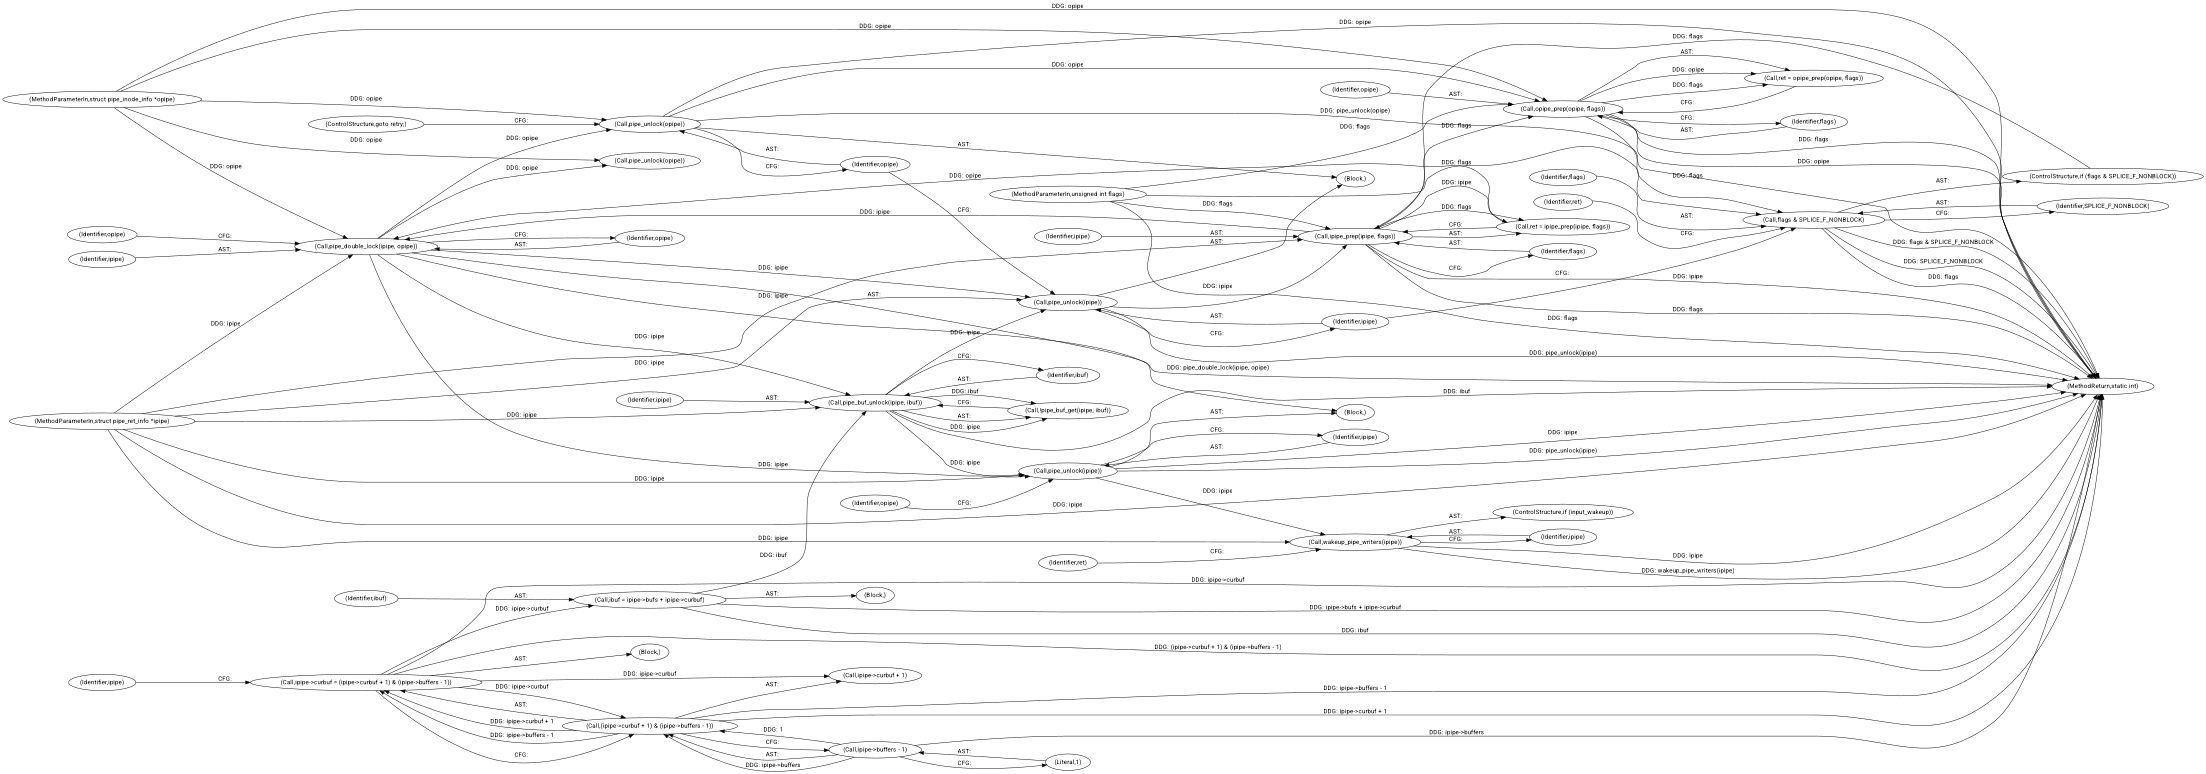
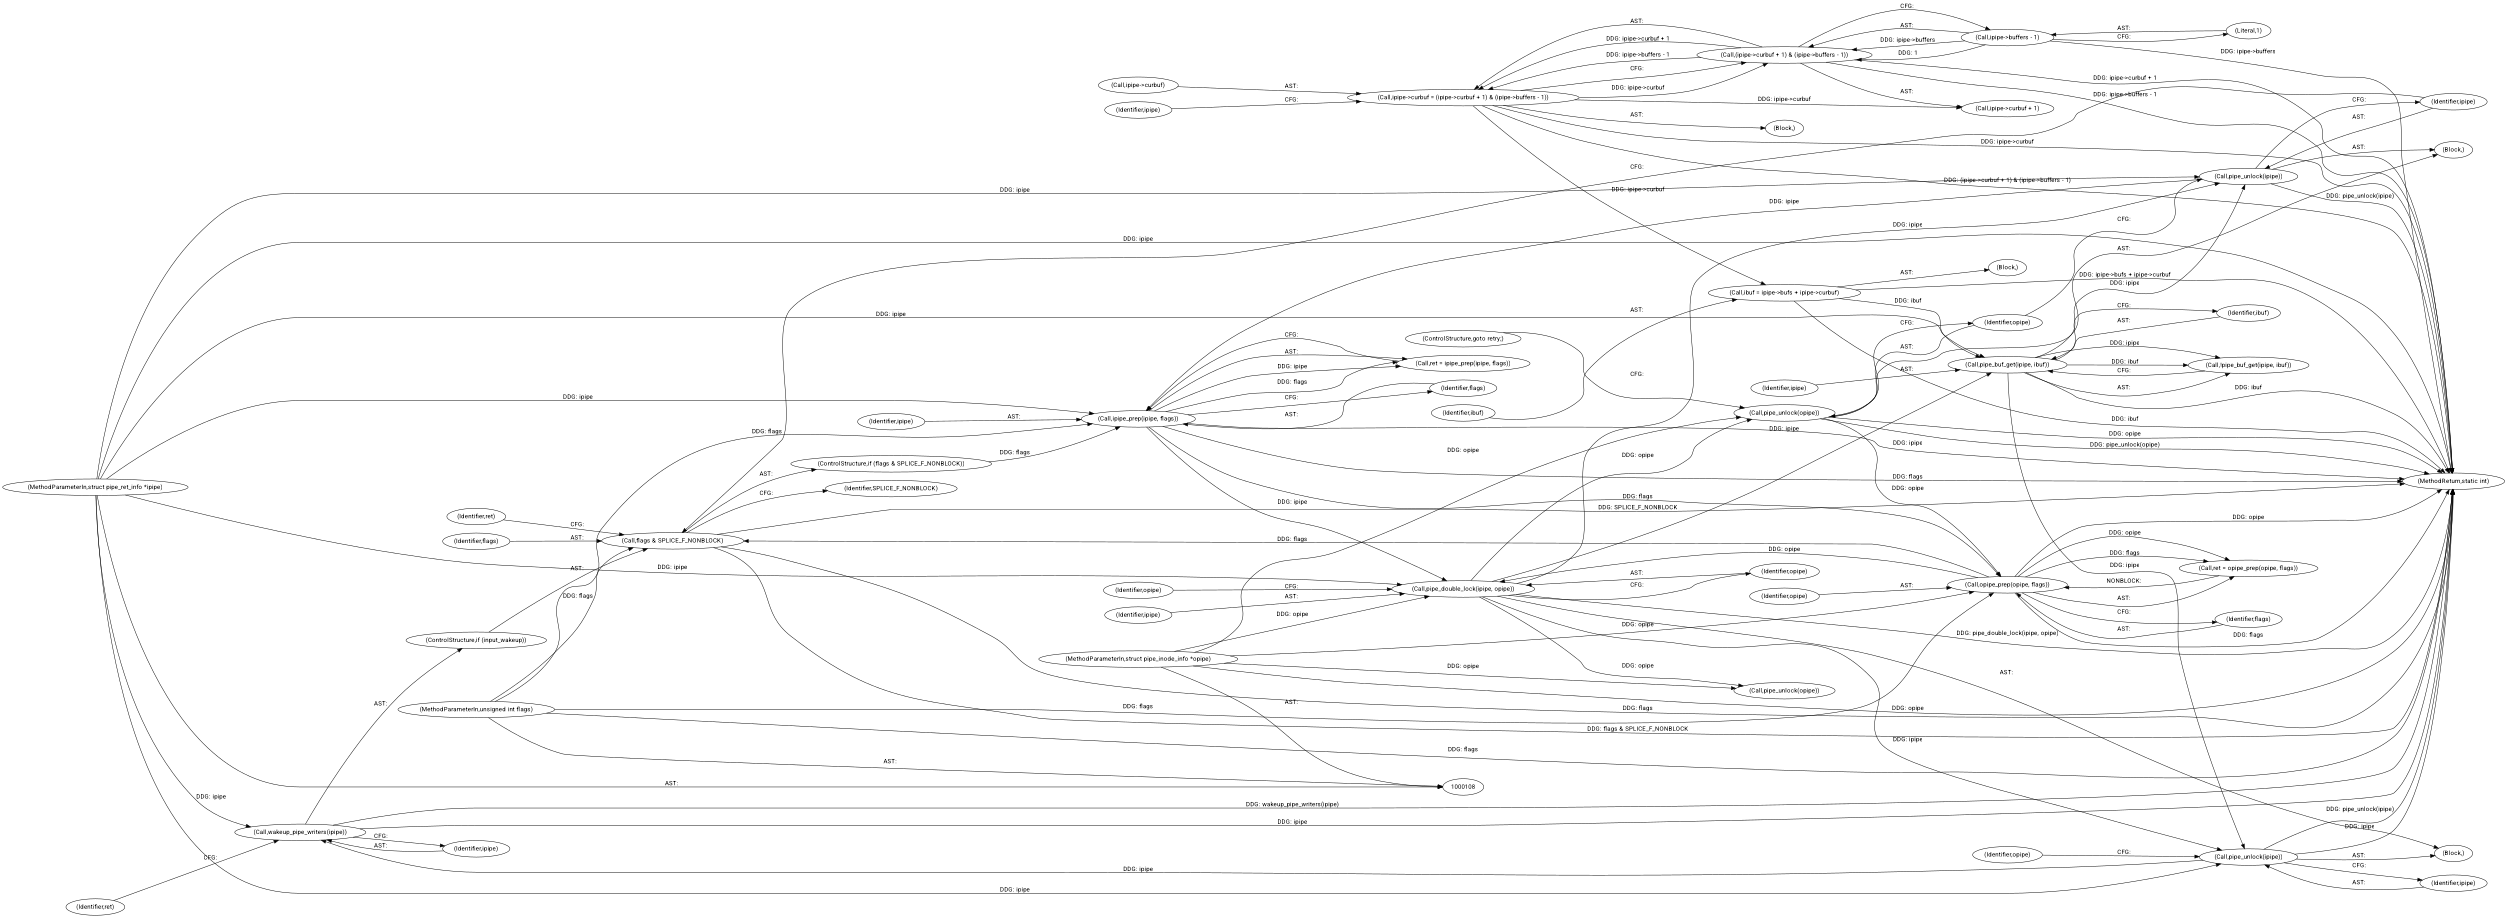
none -> (1138, 85)
(1688, 102) -> (2125, 581)
(969, 180) -> (1741, 553)
(1950, 207) -> (564, 586)
(875, 403) -> (2008, 365)
none -> (1463, 787)
